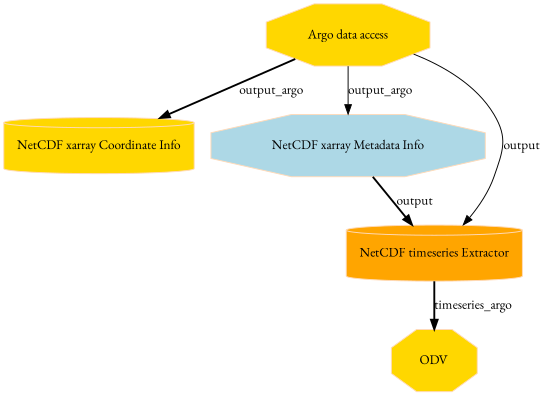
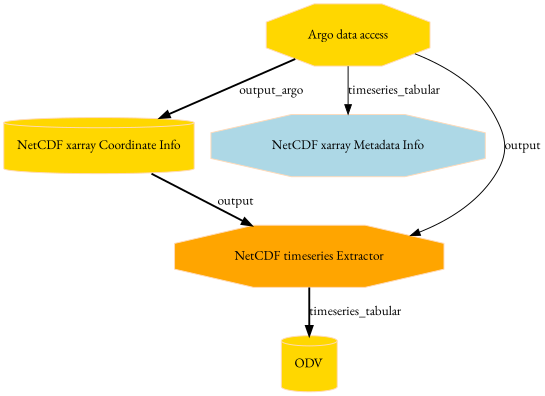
(380, 90) -> (394, 90)
(389, 197) -> (197, 197)
(434, 253) -> (309, 256)
(473, 305) -> (355, 312)
(434, 361) -> (309, 364)
